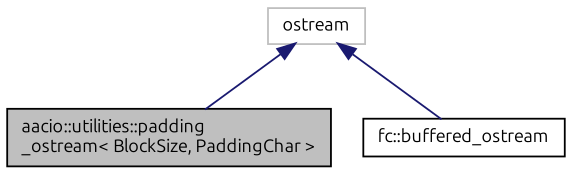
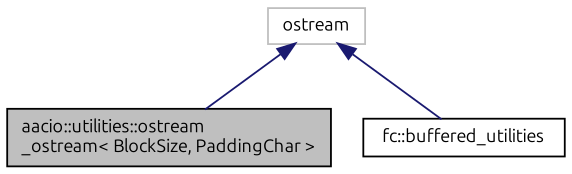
(169, 138) -> (169, 138)
(464, 138) -> (464, 138)
